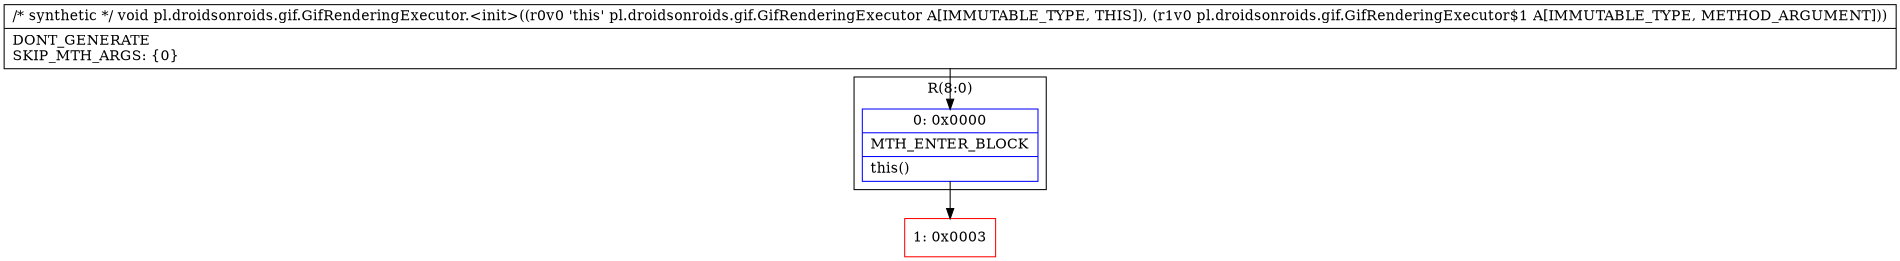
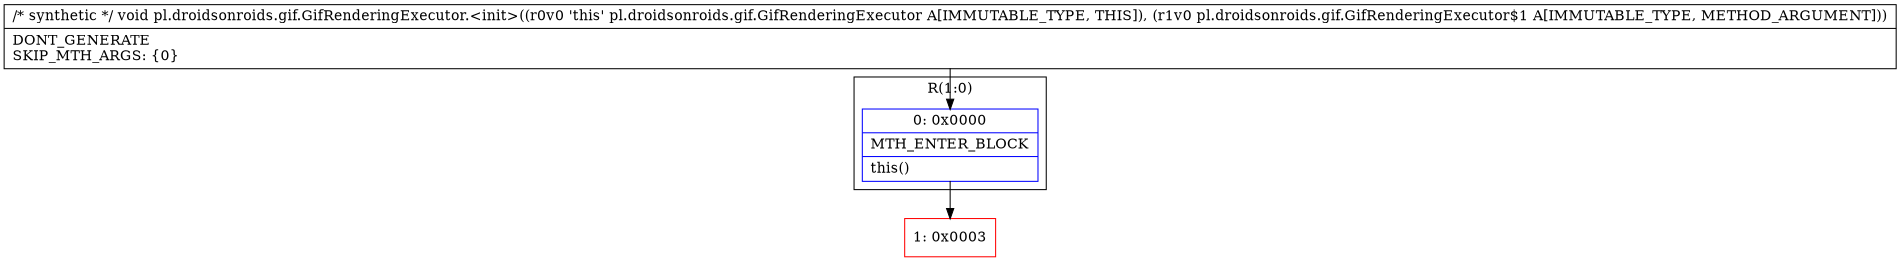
(950, 89) -> (950, 89)
